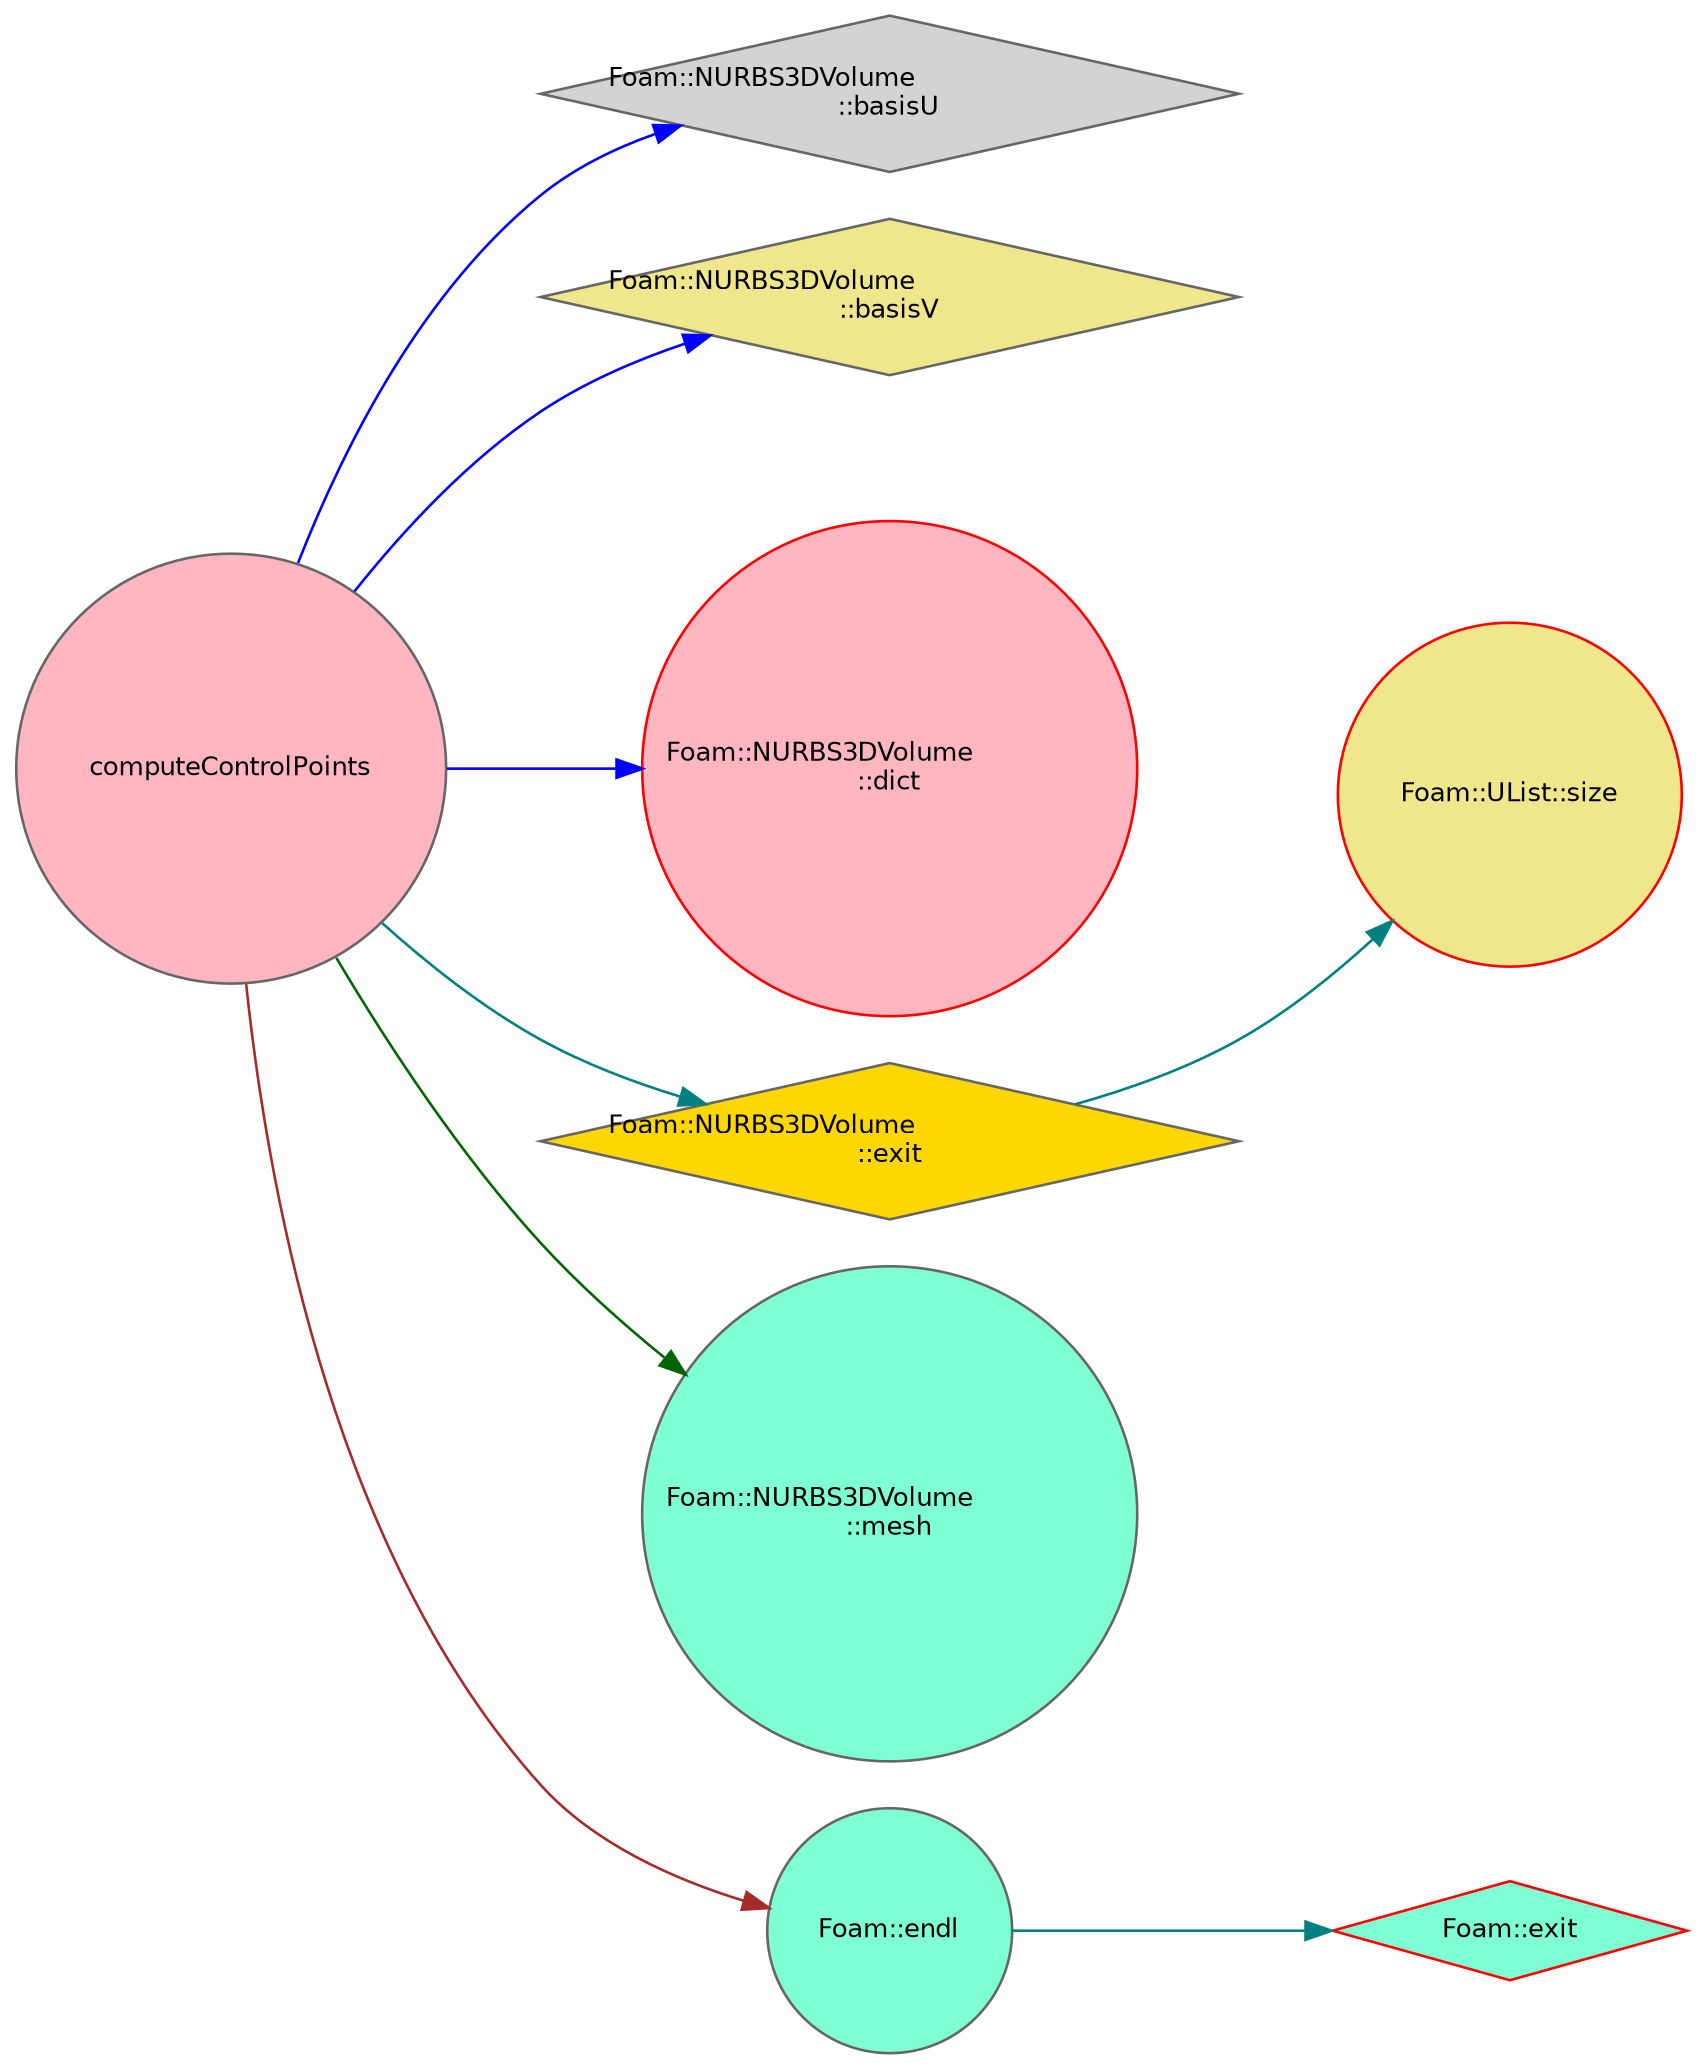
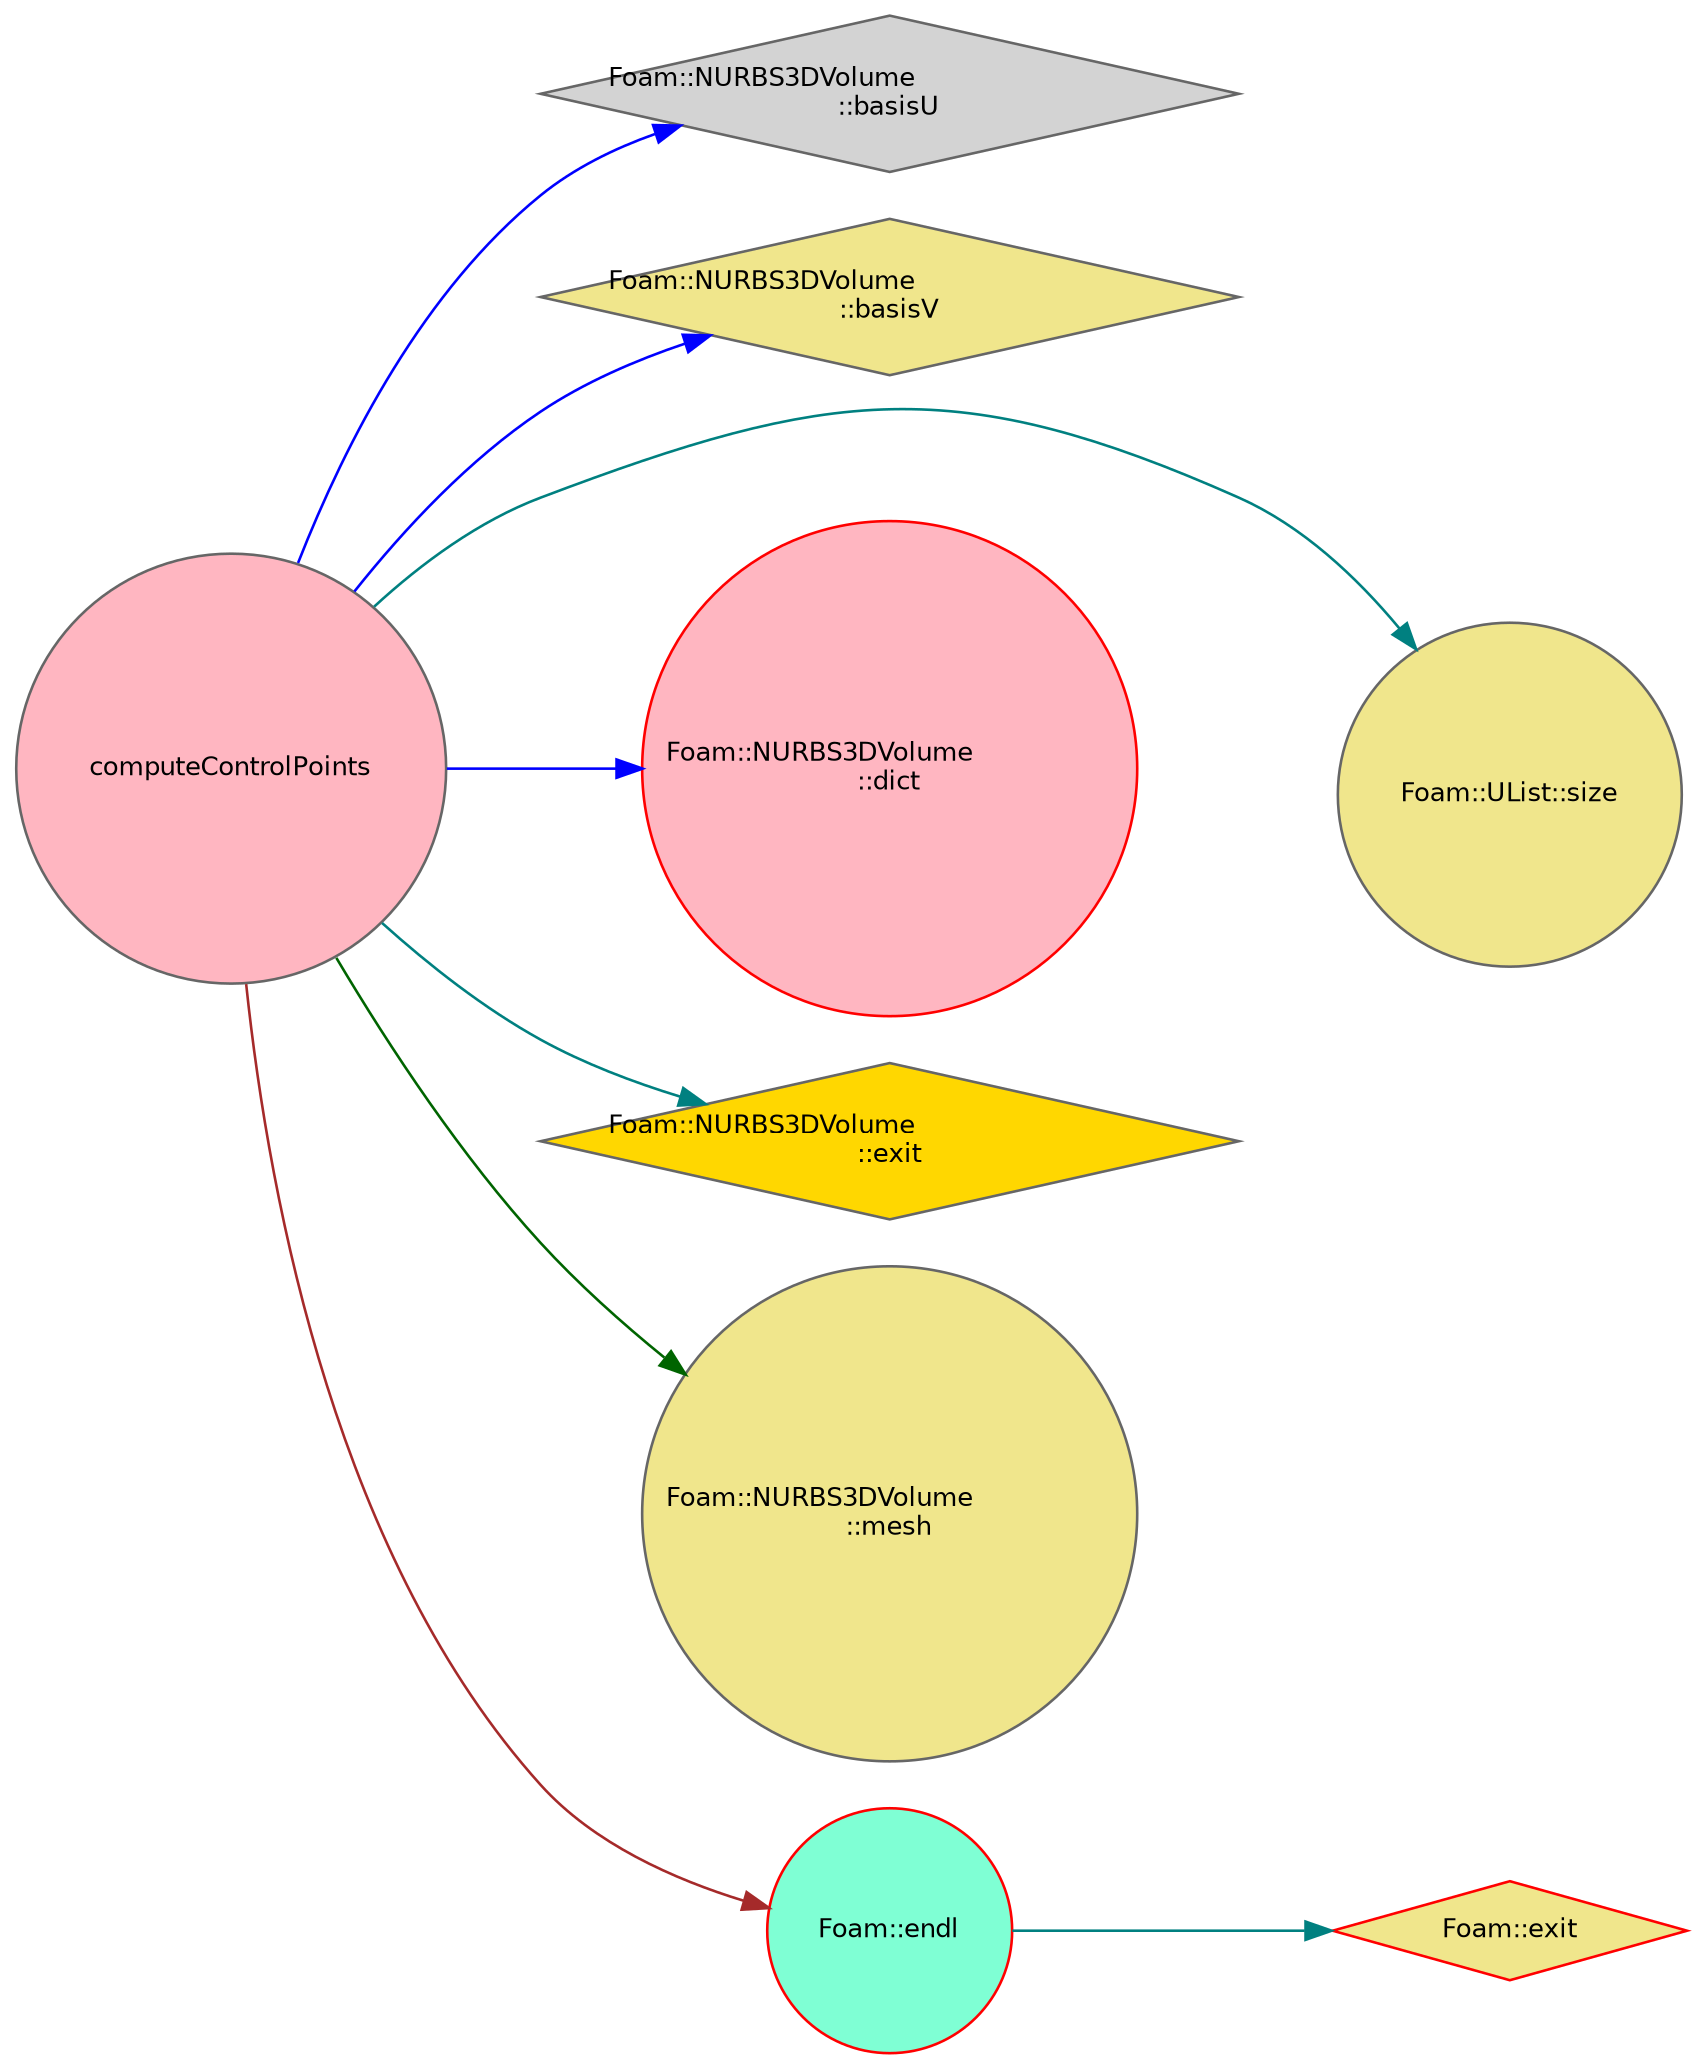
(1510, 795) -> (1510, 795)
(1235, 1042) -> (895, 409)
(890, 1514) -> (890, 1514)
(890, 1931) -> (890, 1931)
(1510, 1931) -> (1510, 1931)
